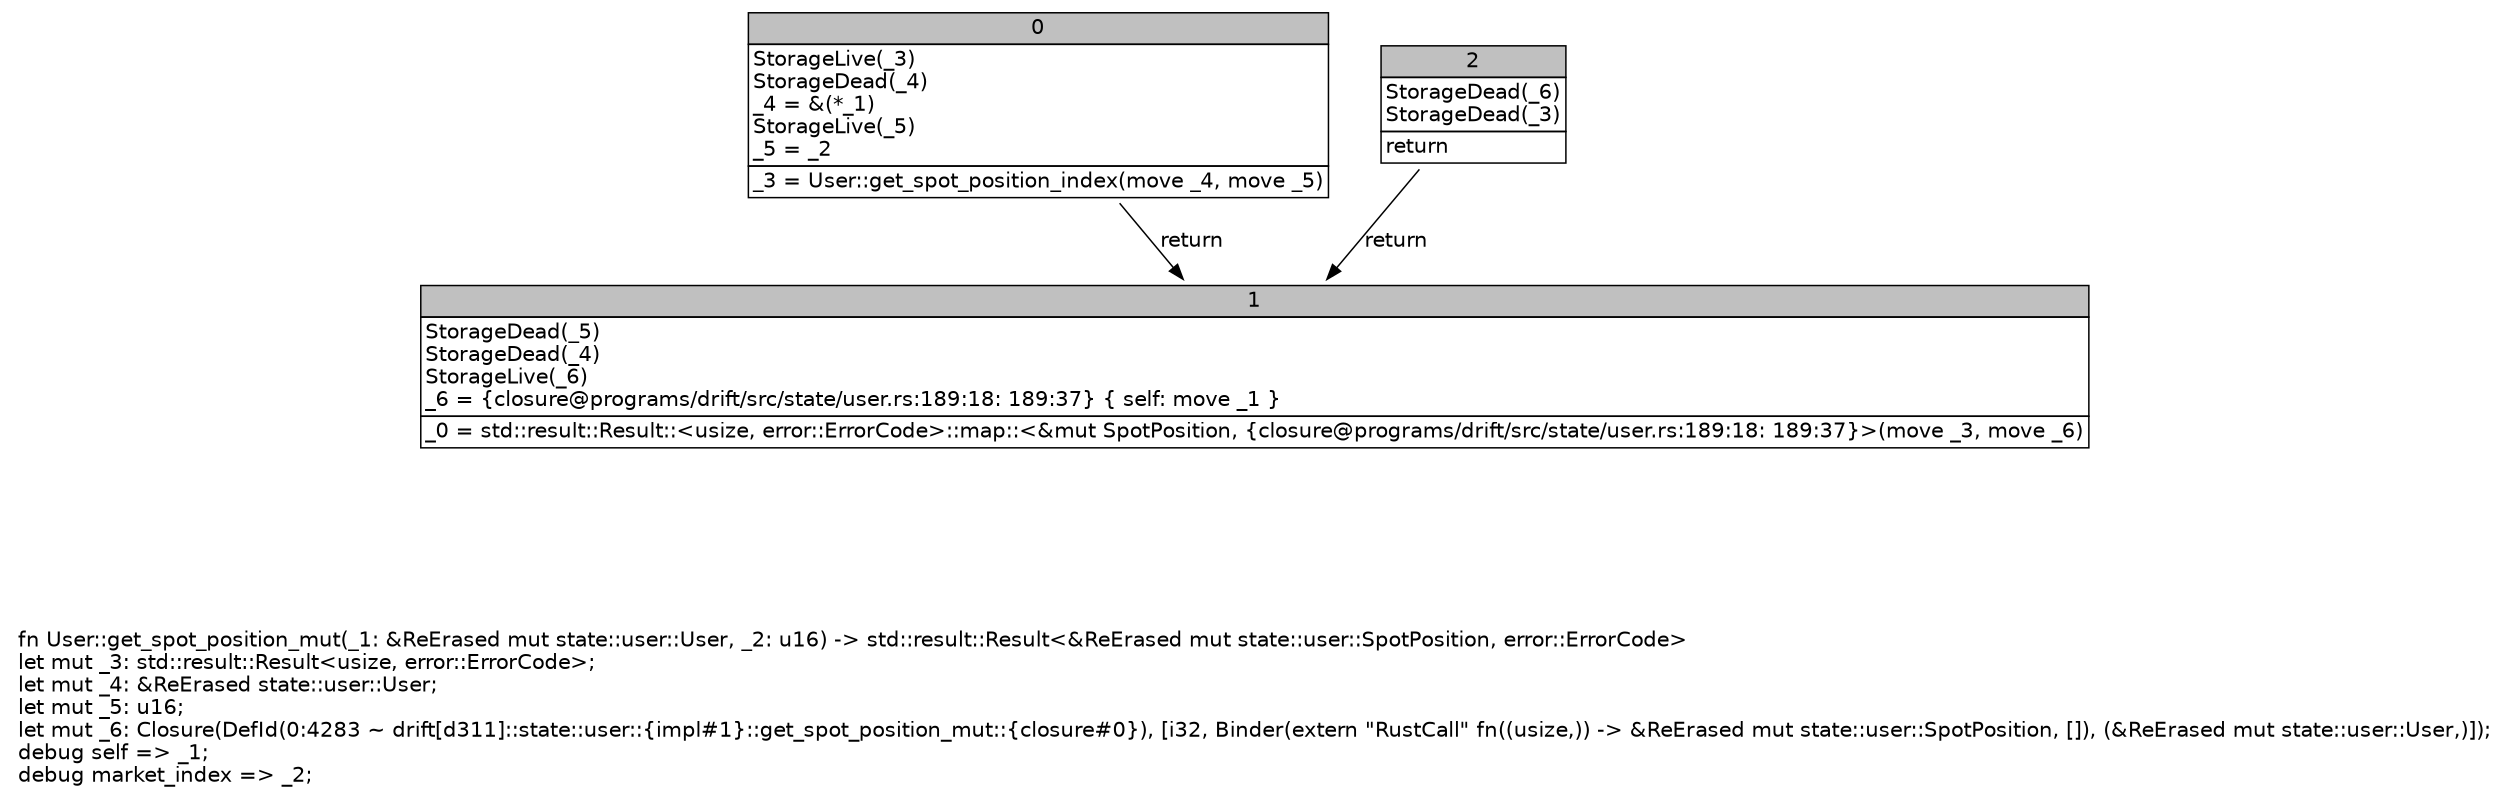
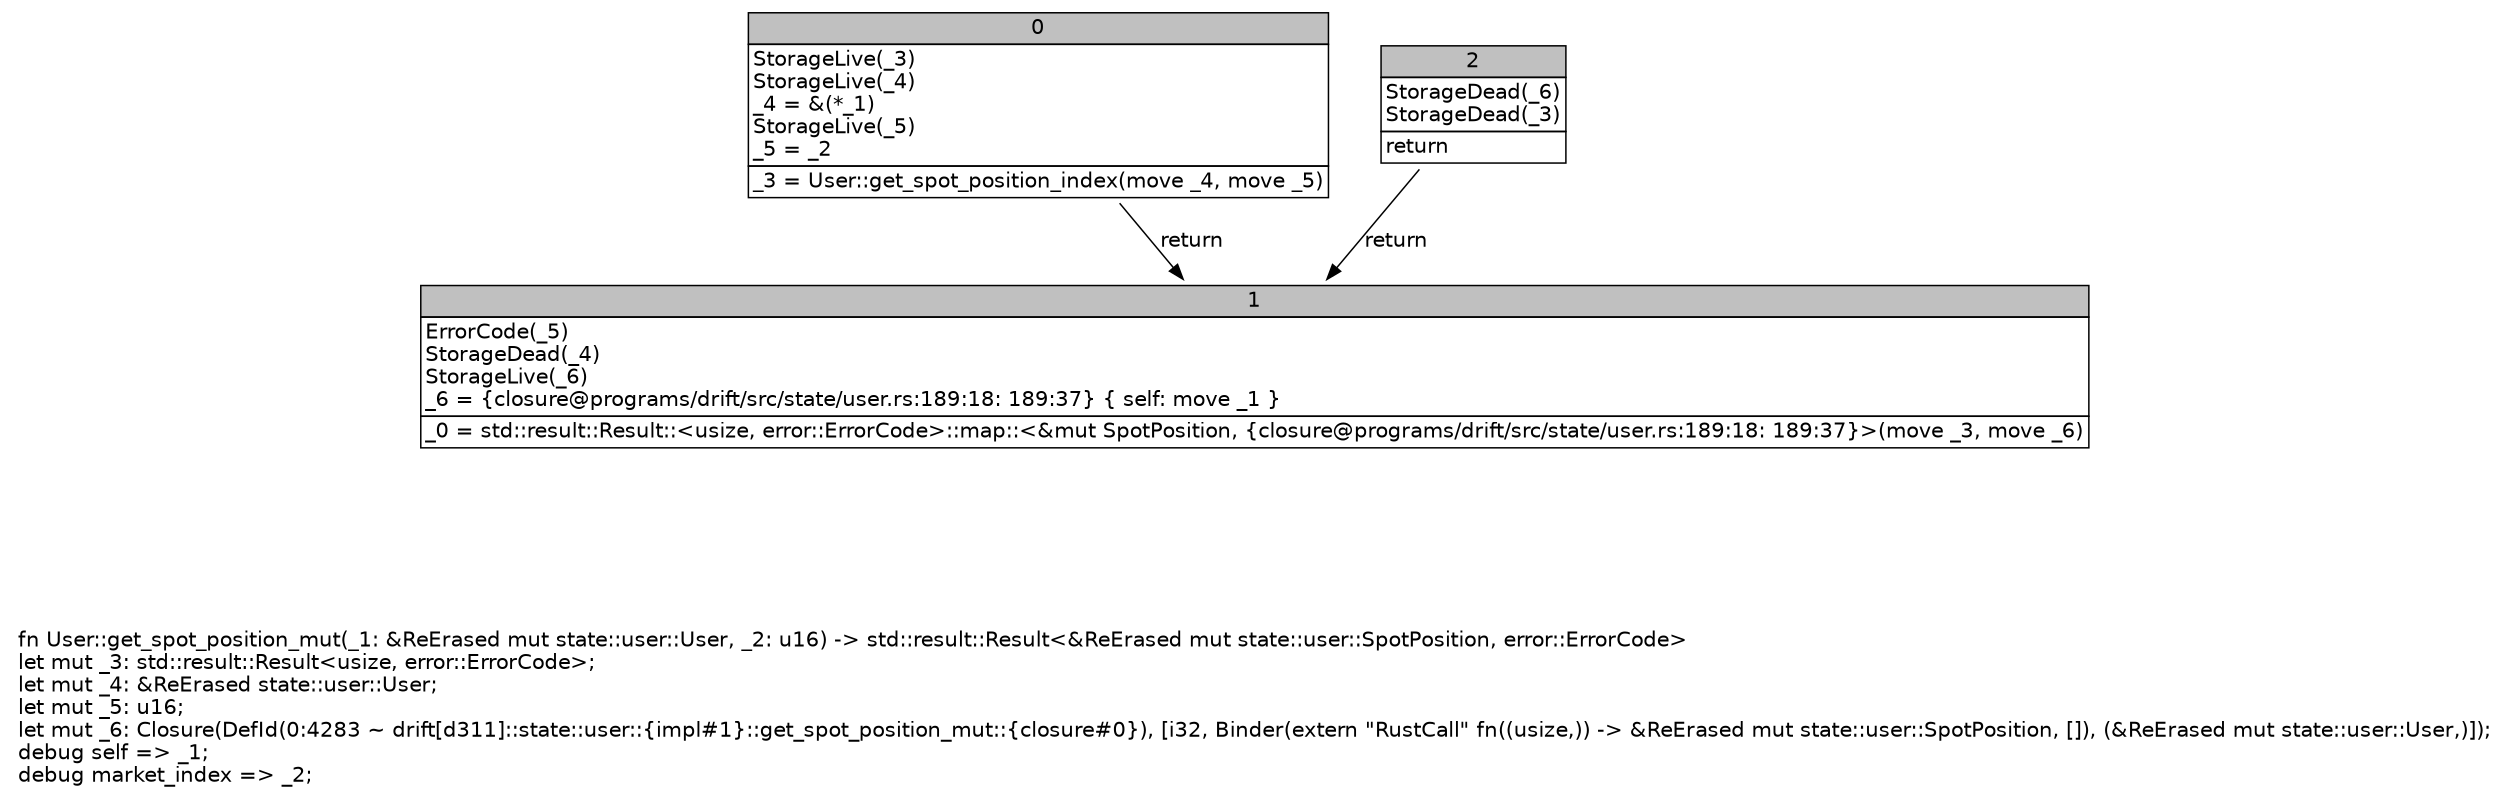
(841, 82) -> (835, 82)
(513, 332) -> (497, 332)
